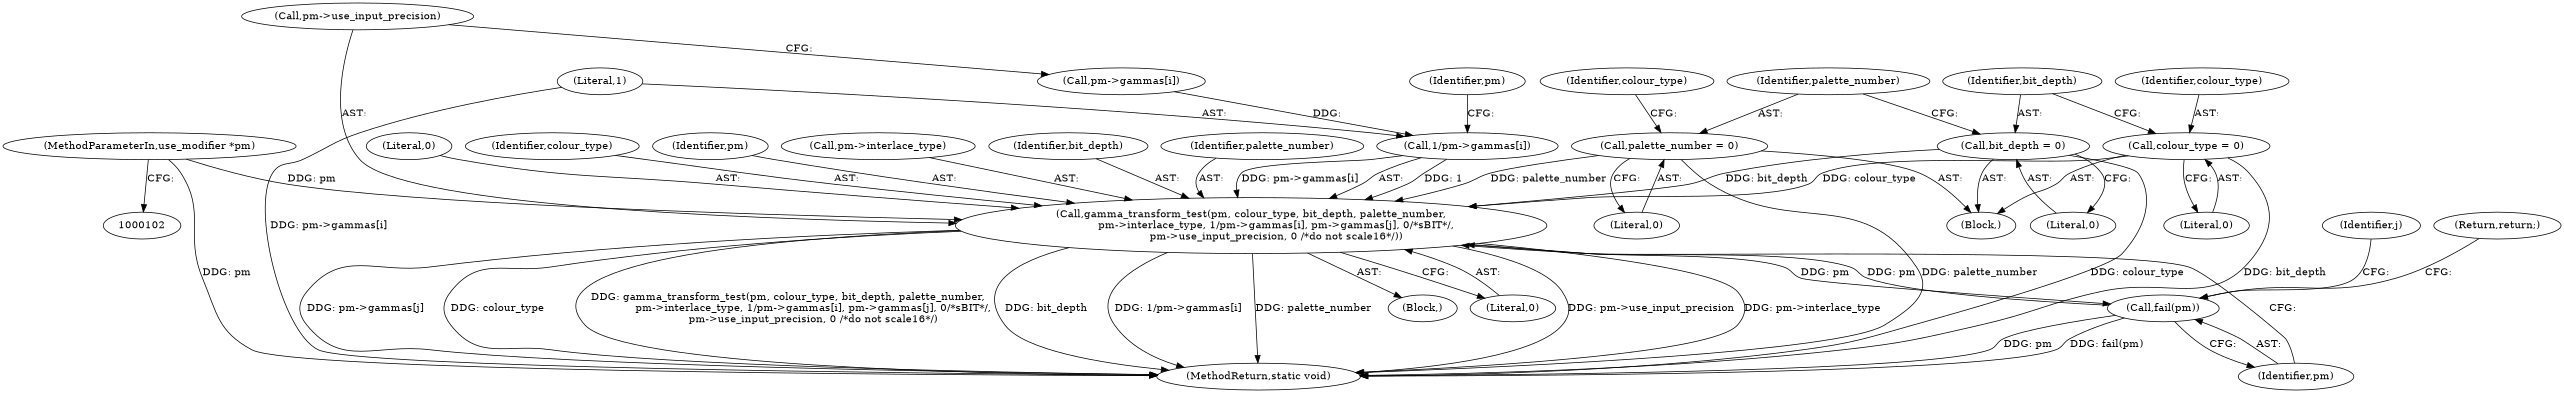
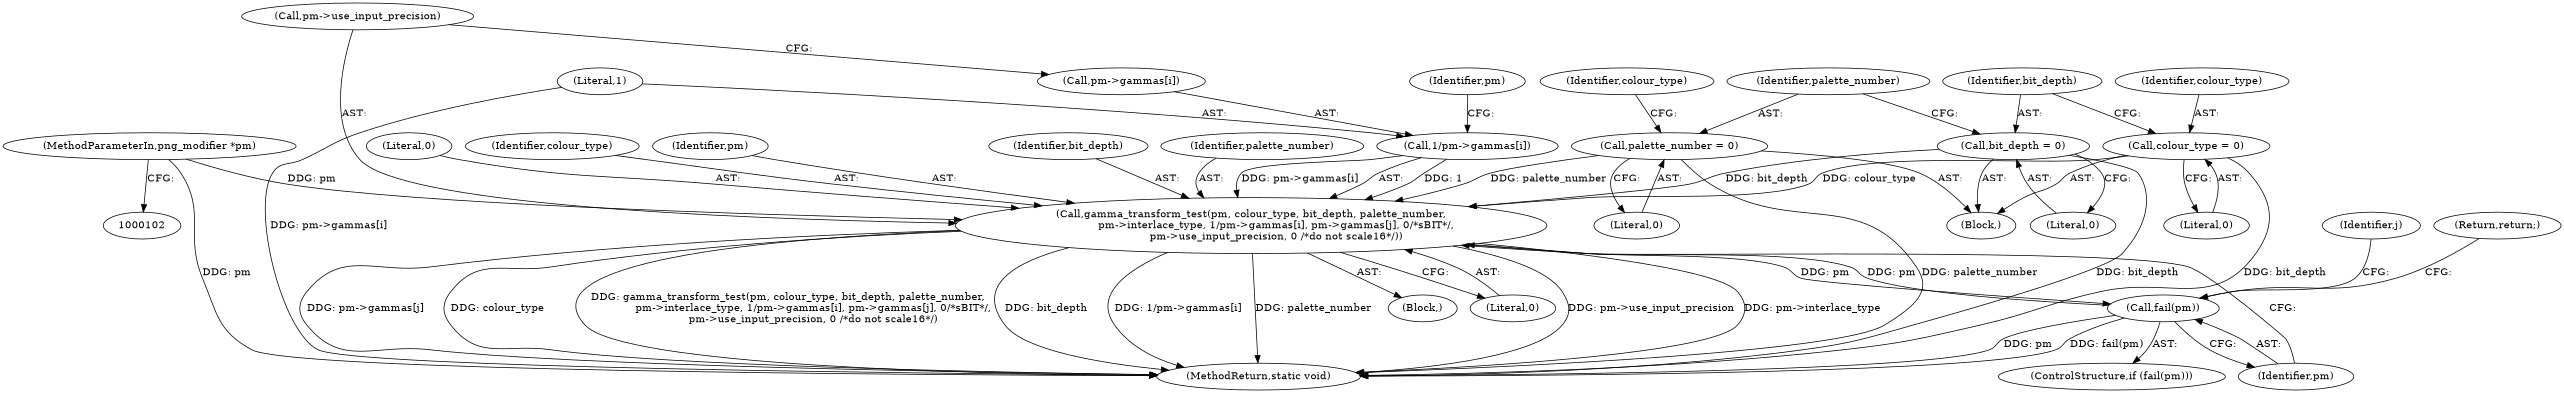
(1329, 114) -> (1329, 114)
(150, 146) -> (150, 146)
(878, 146) -> none
(2138, 273) -> (2138, 273)
none -> (2112, 377)
